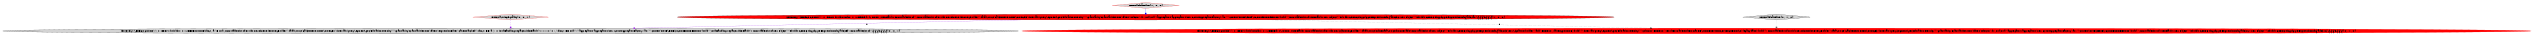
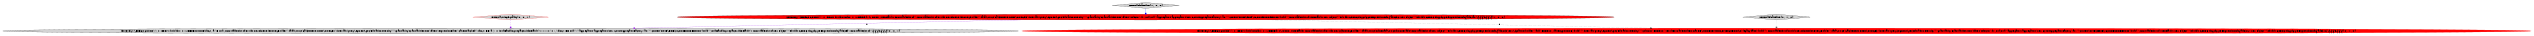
(1146, 5) -> (1146, 5)
